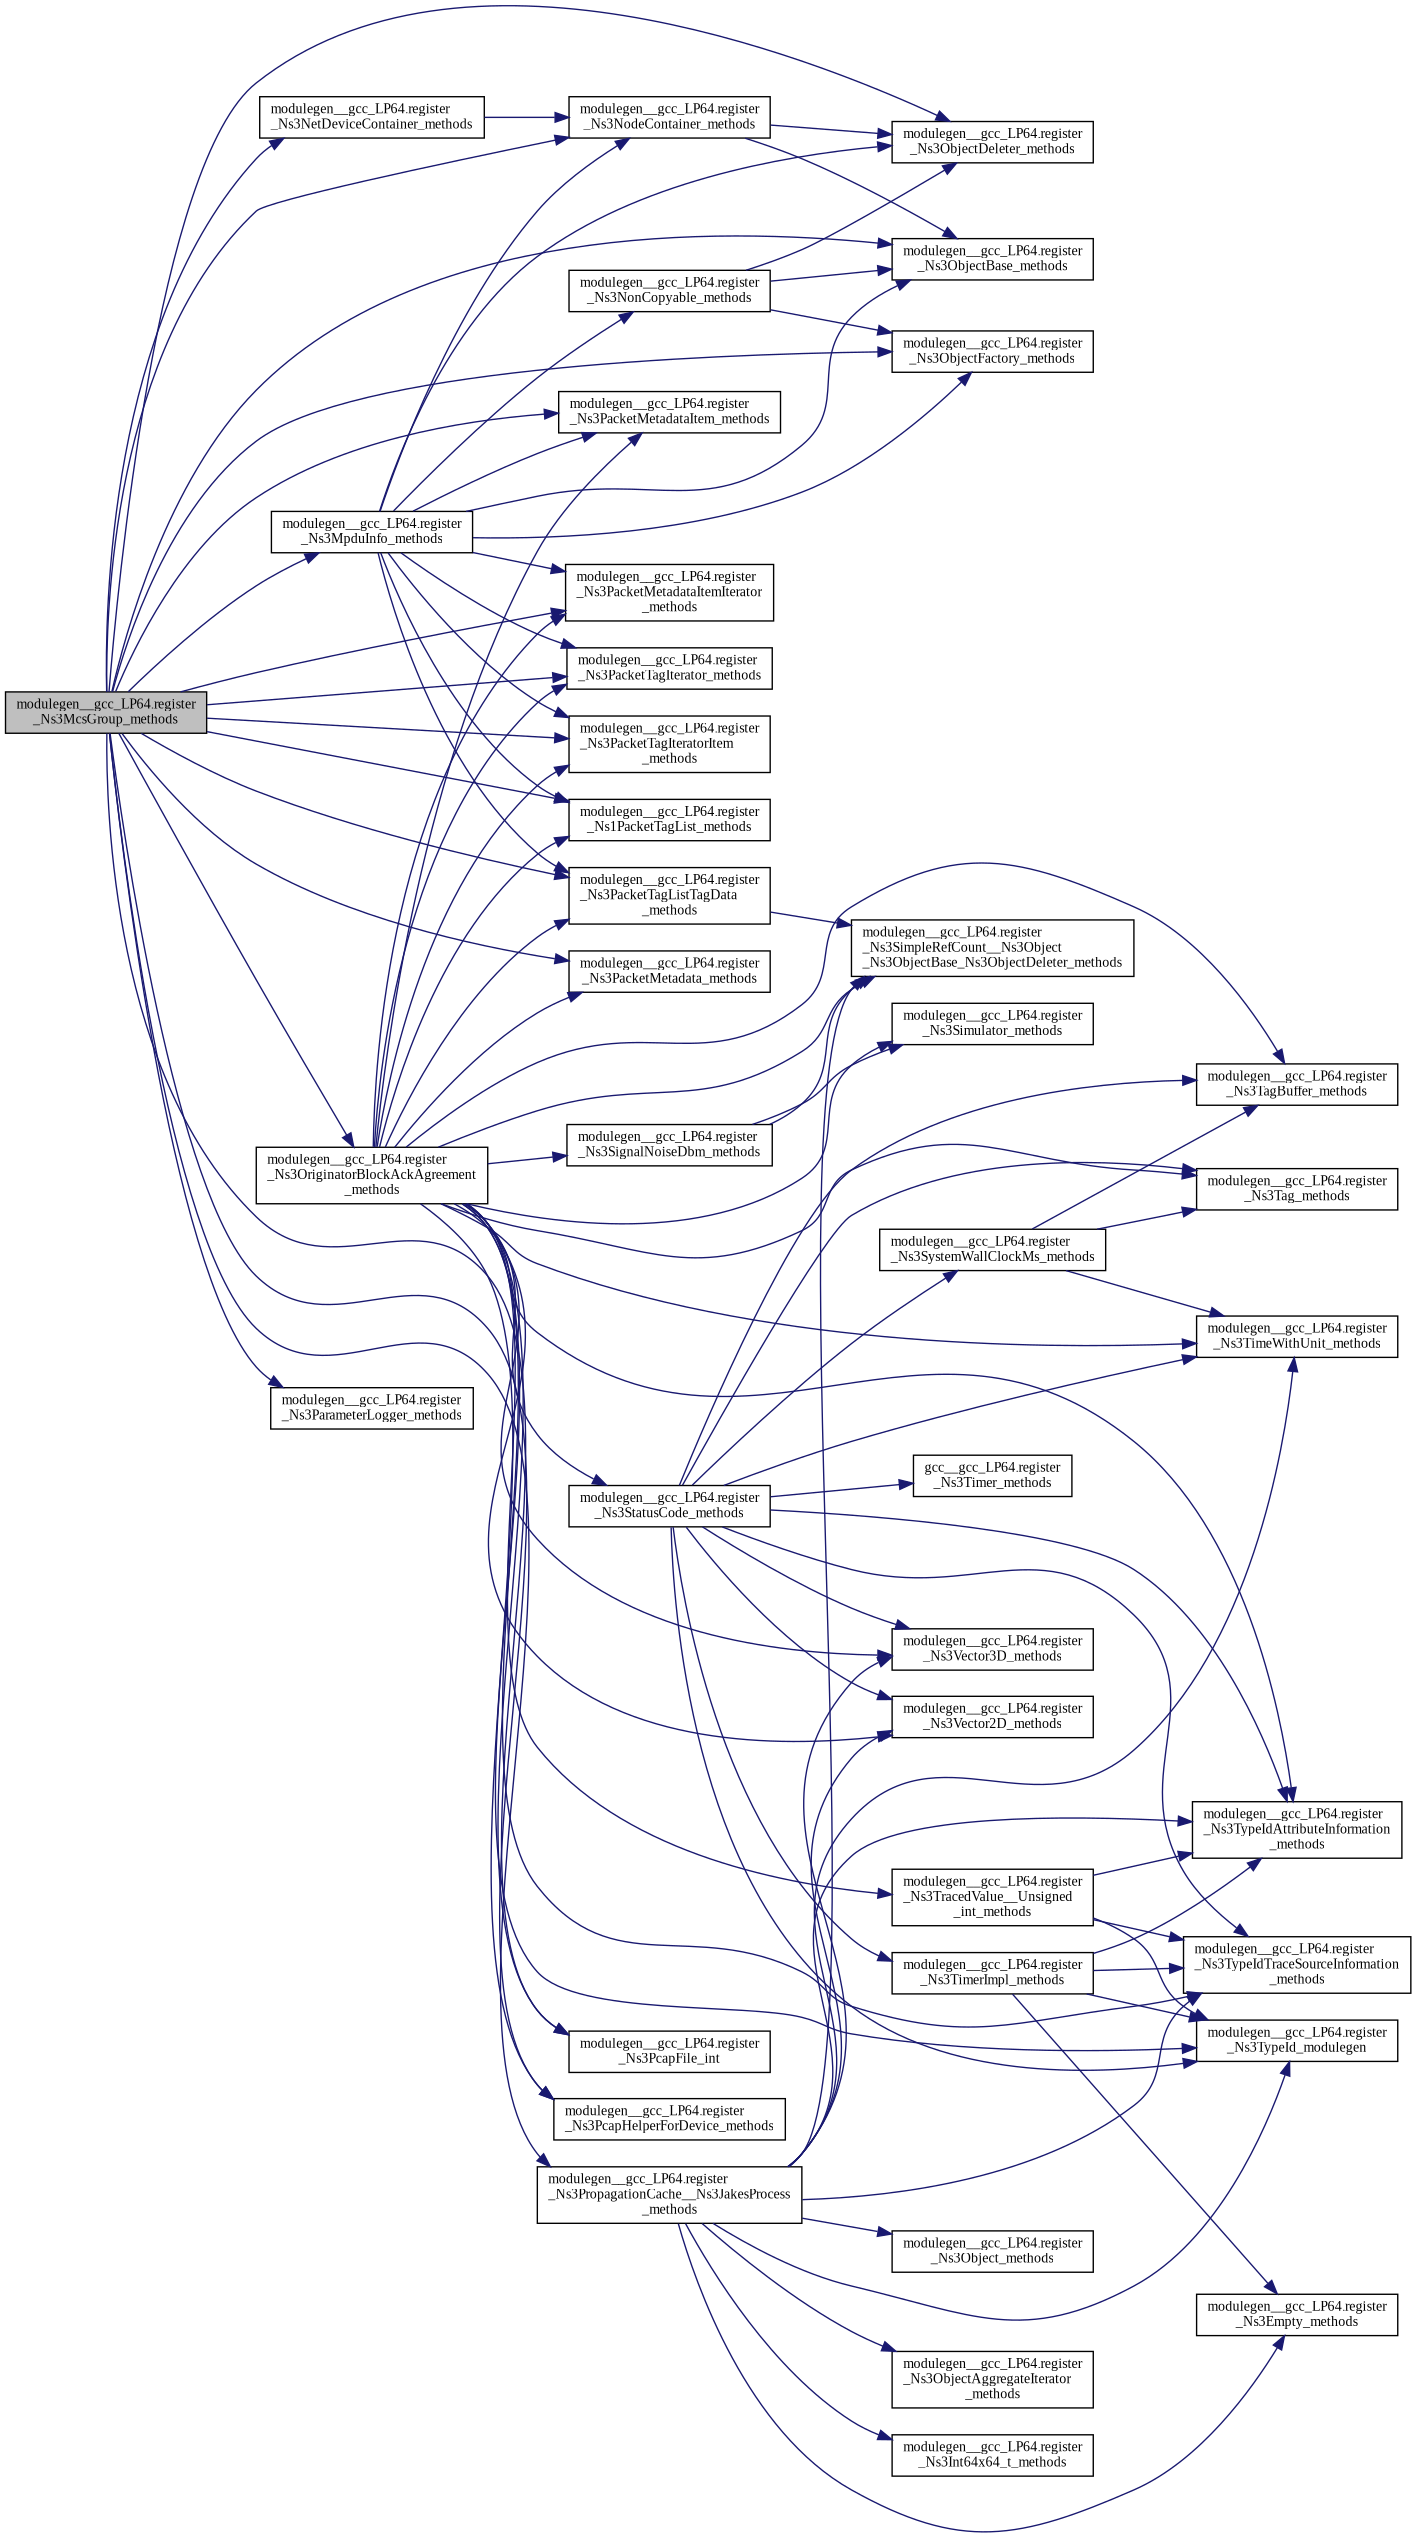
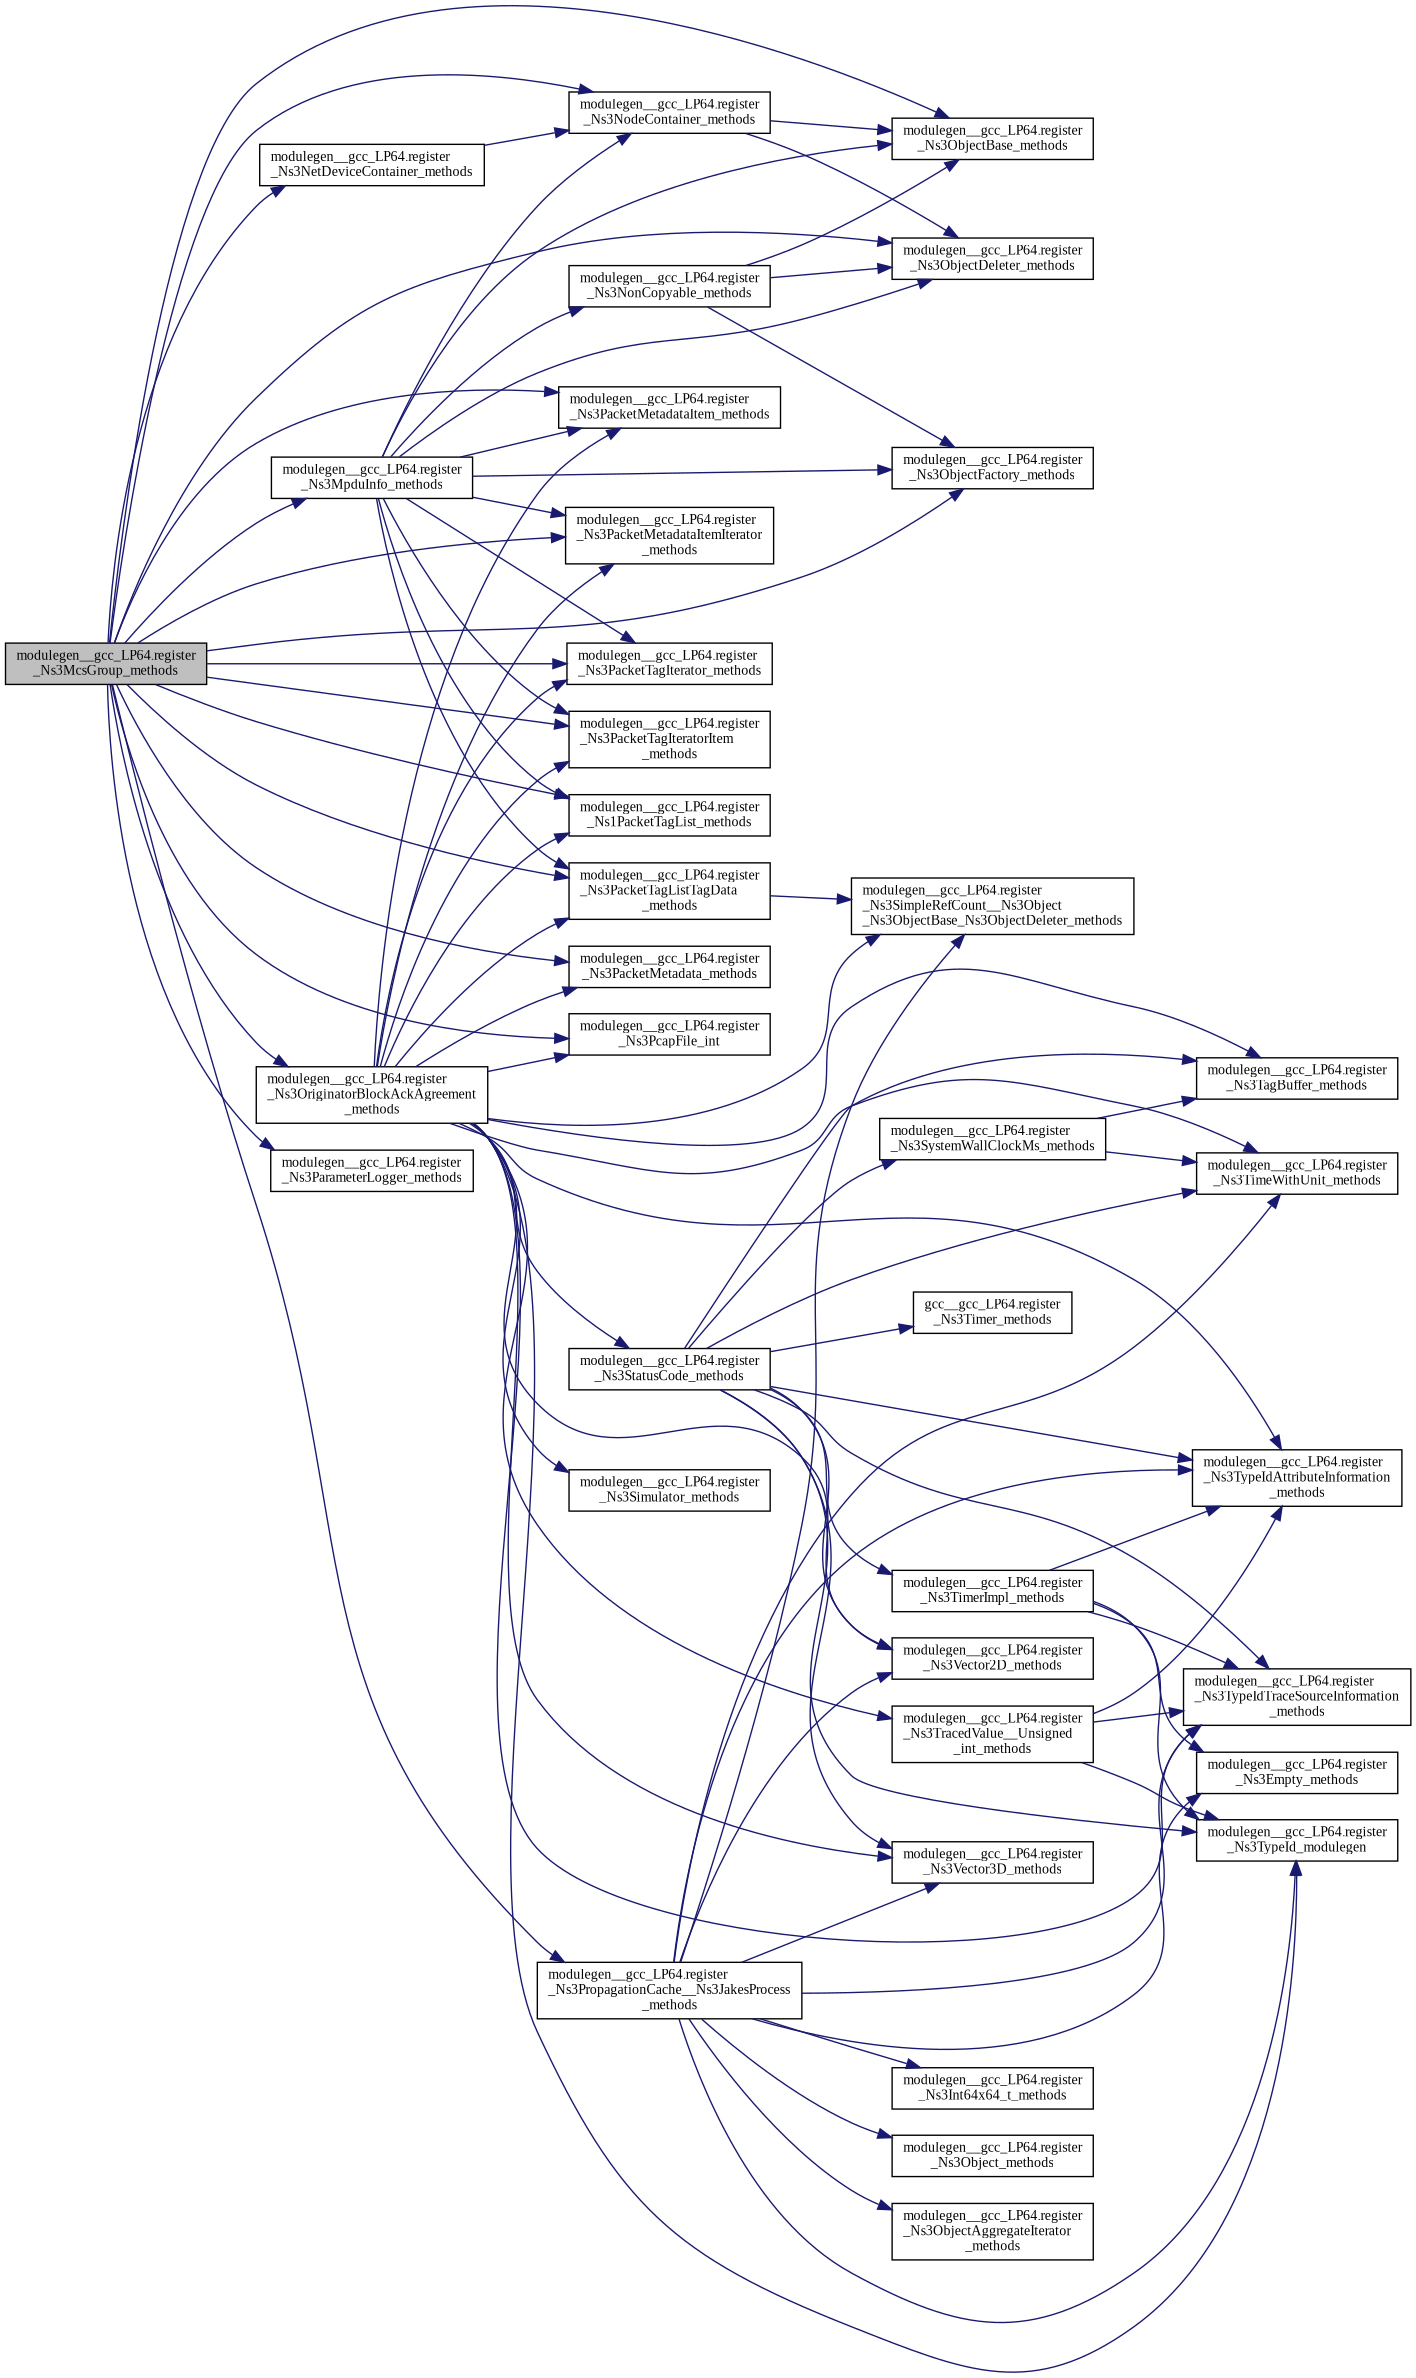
(670, 1145) -> none
(1297, 1189) -> none
(670, 2119) -> none
